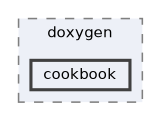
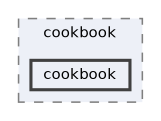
(80, 33) -> (80, 33)
